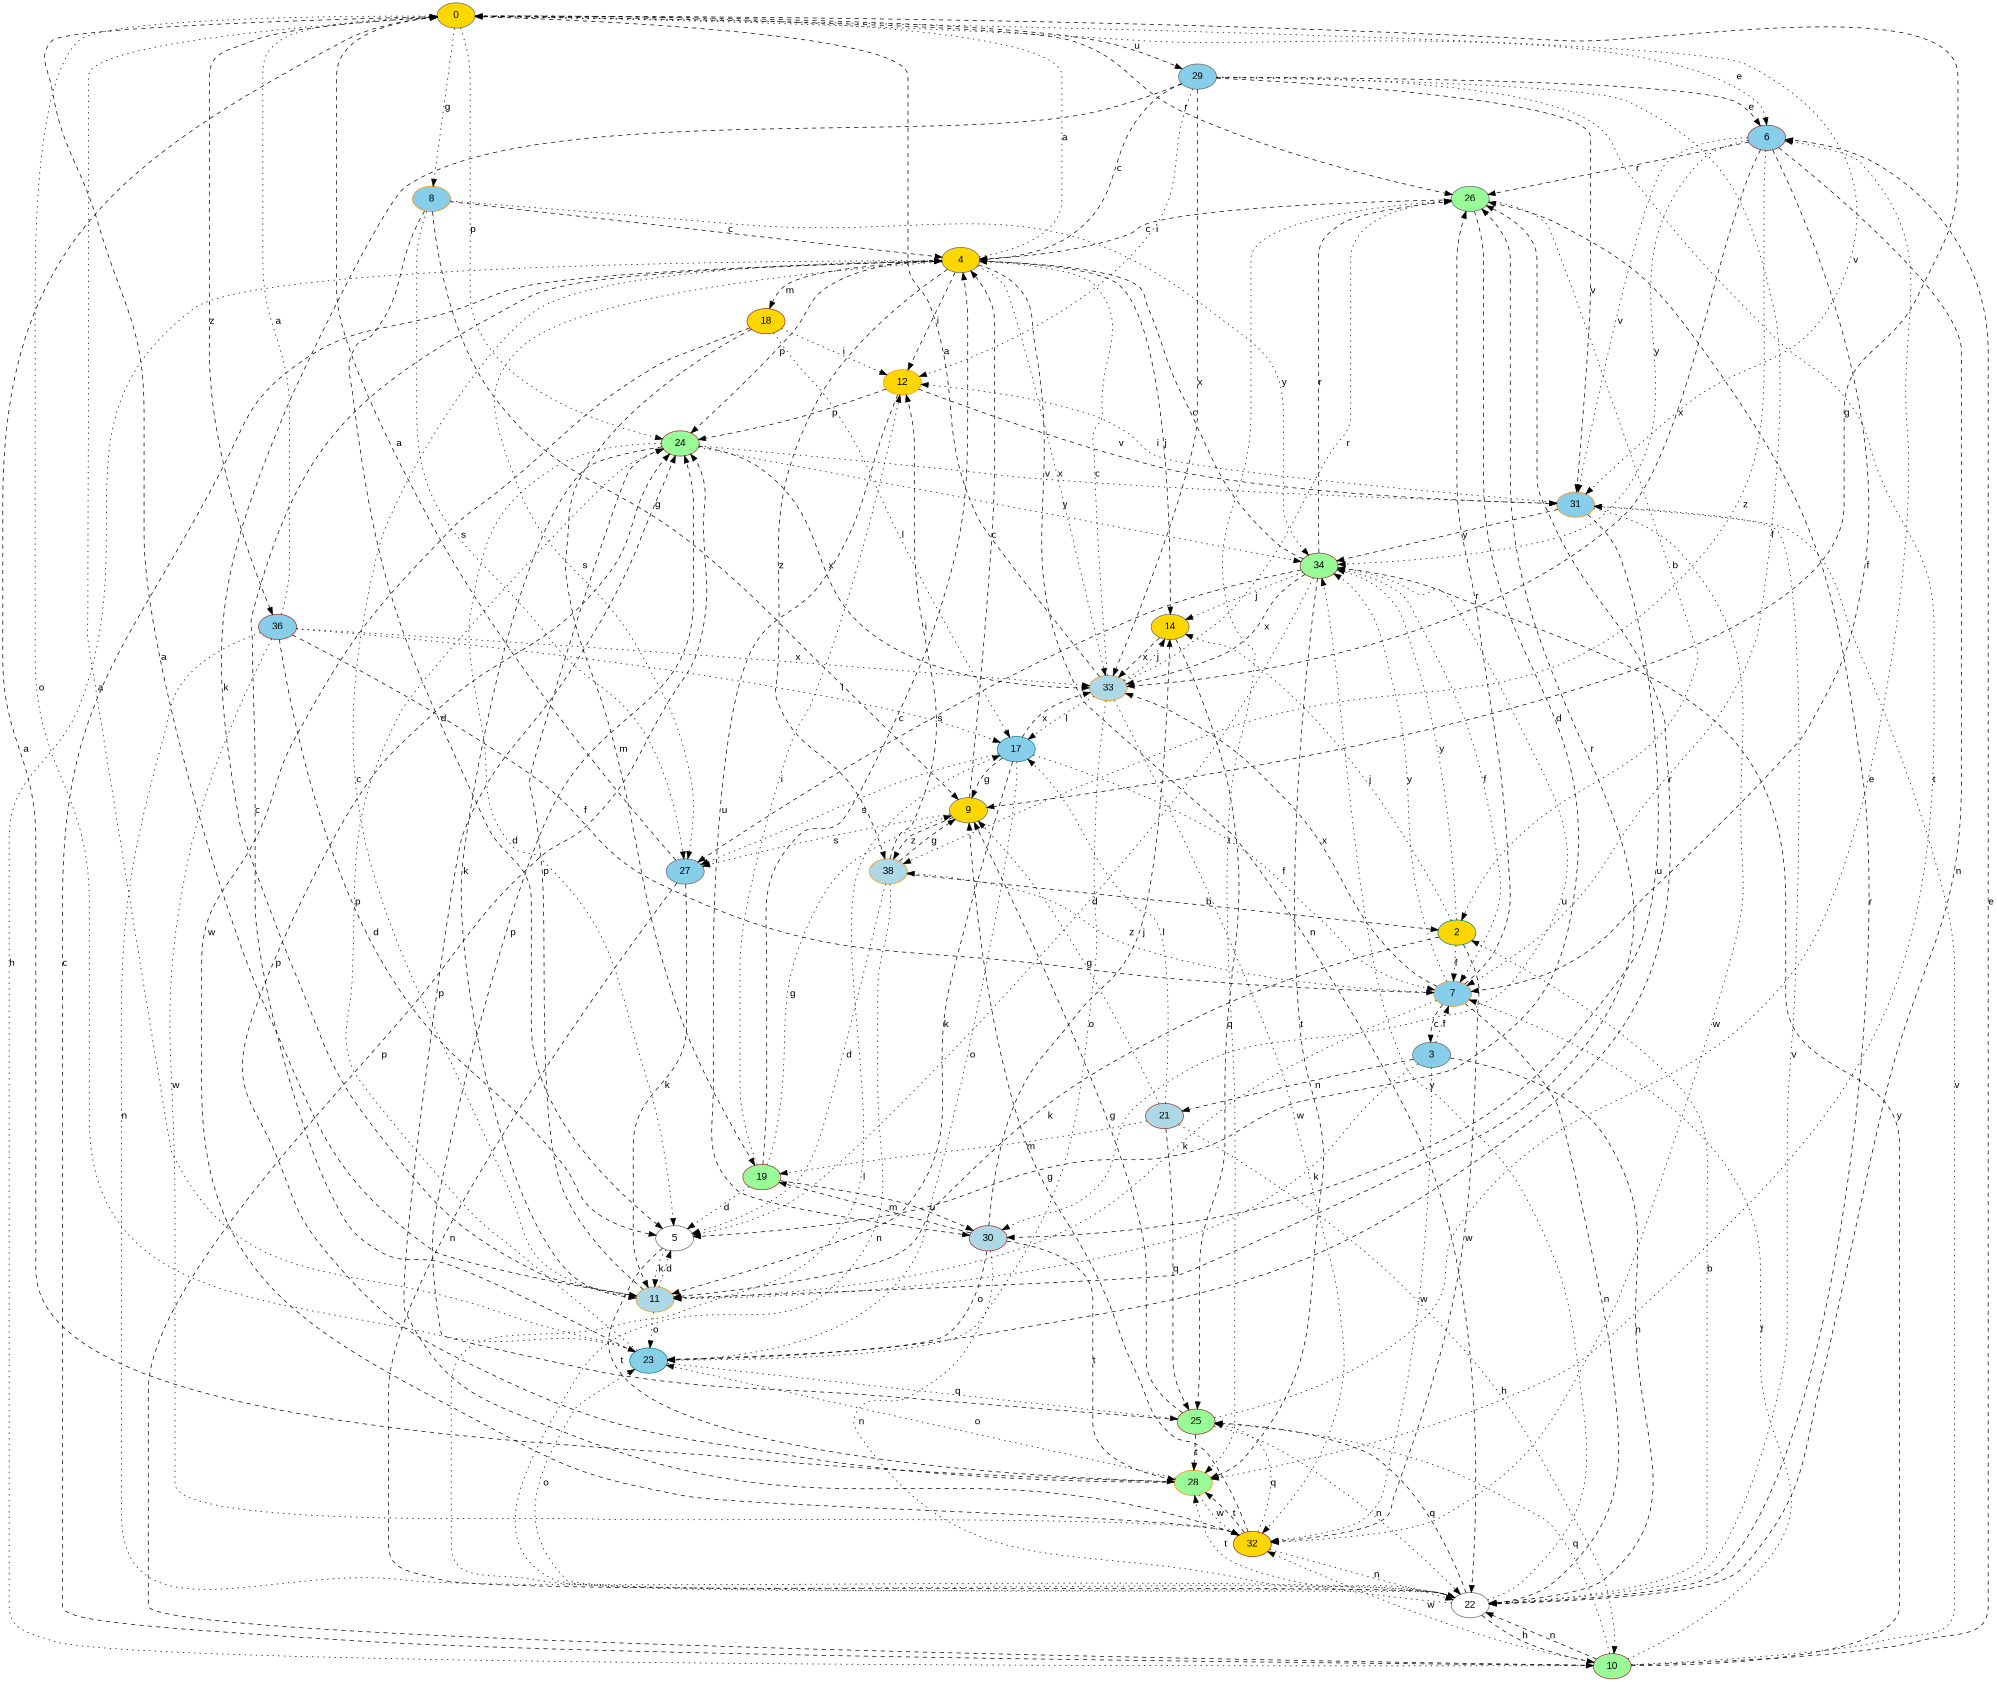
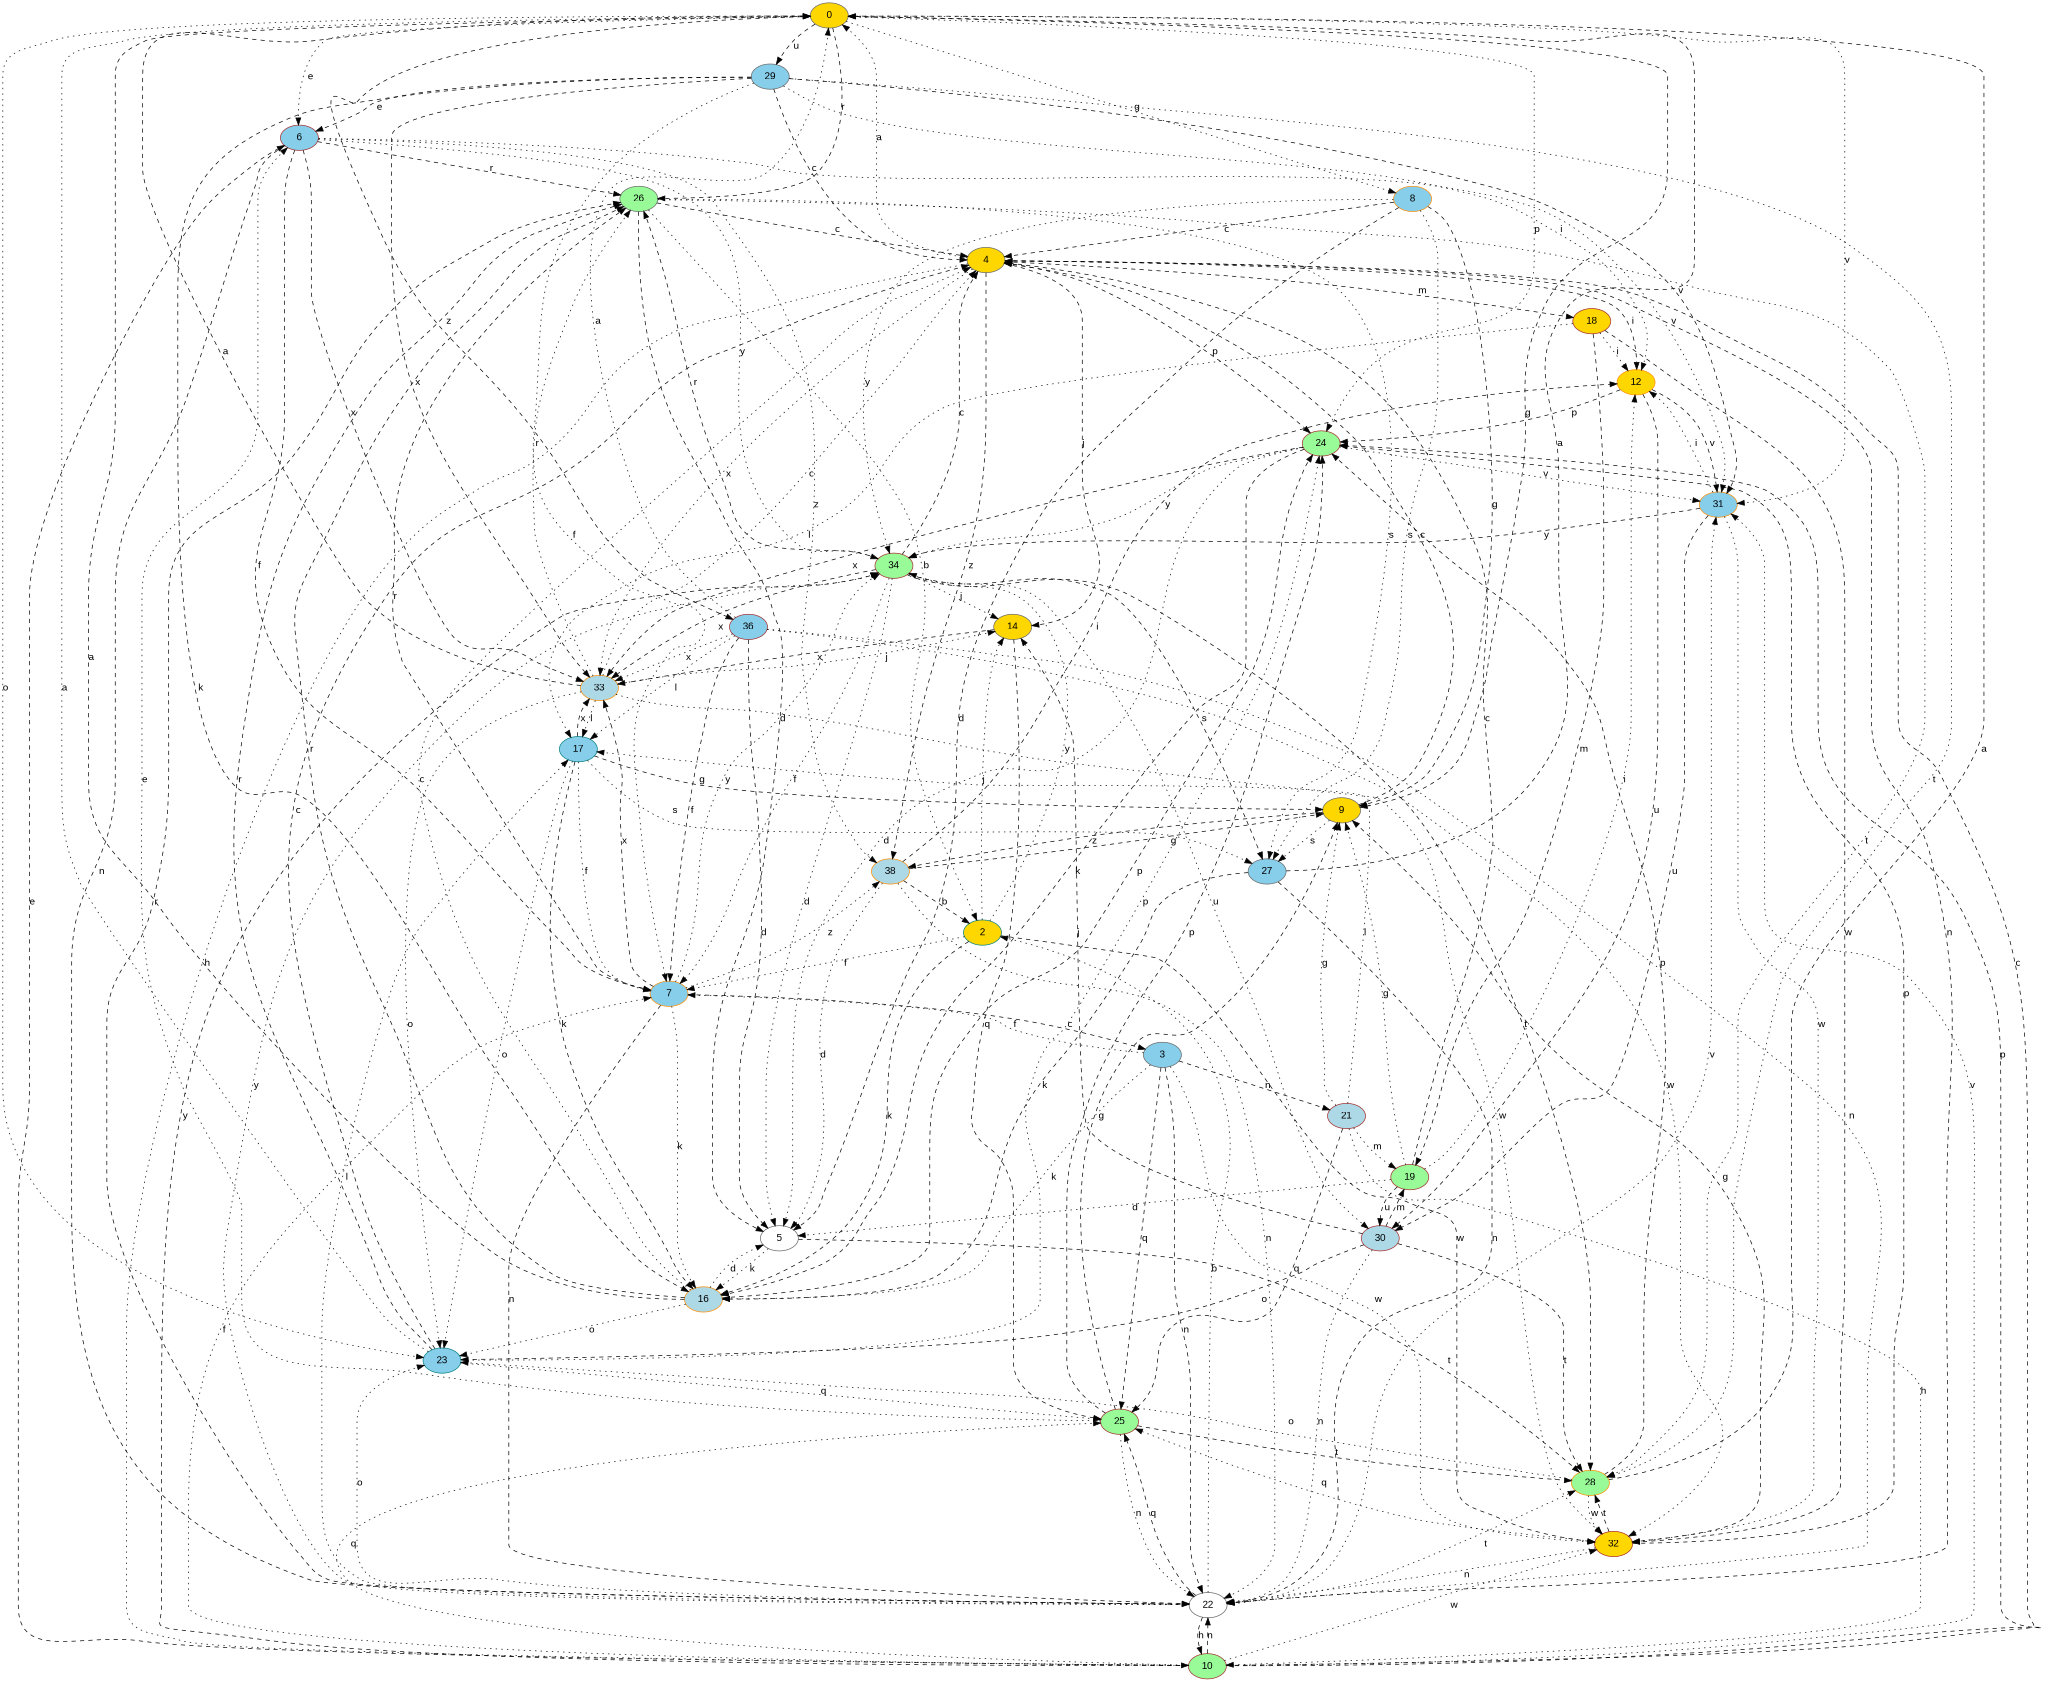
(495, 407) -> (1273, 256)
none -> (1141, 1235)
(655, 1299) -> (703, 1299)
